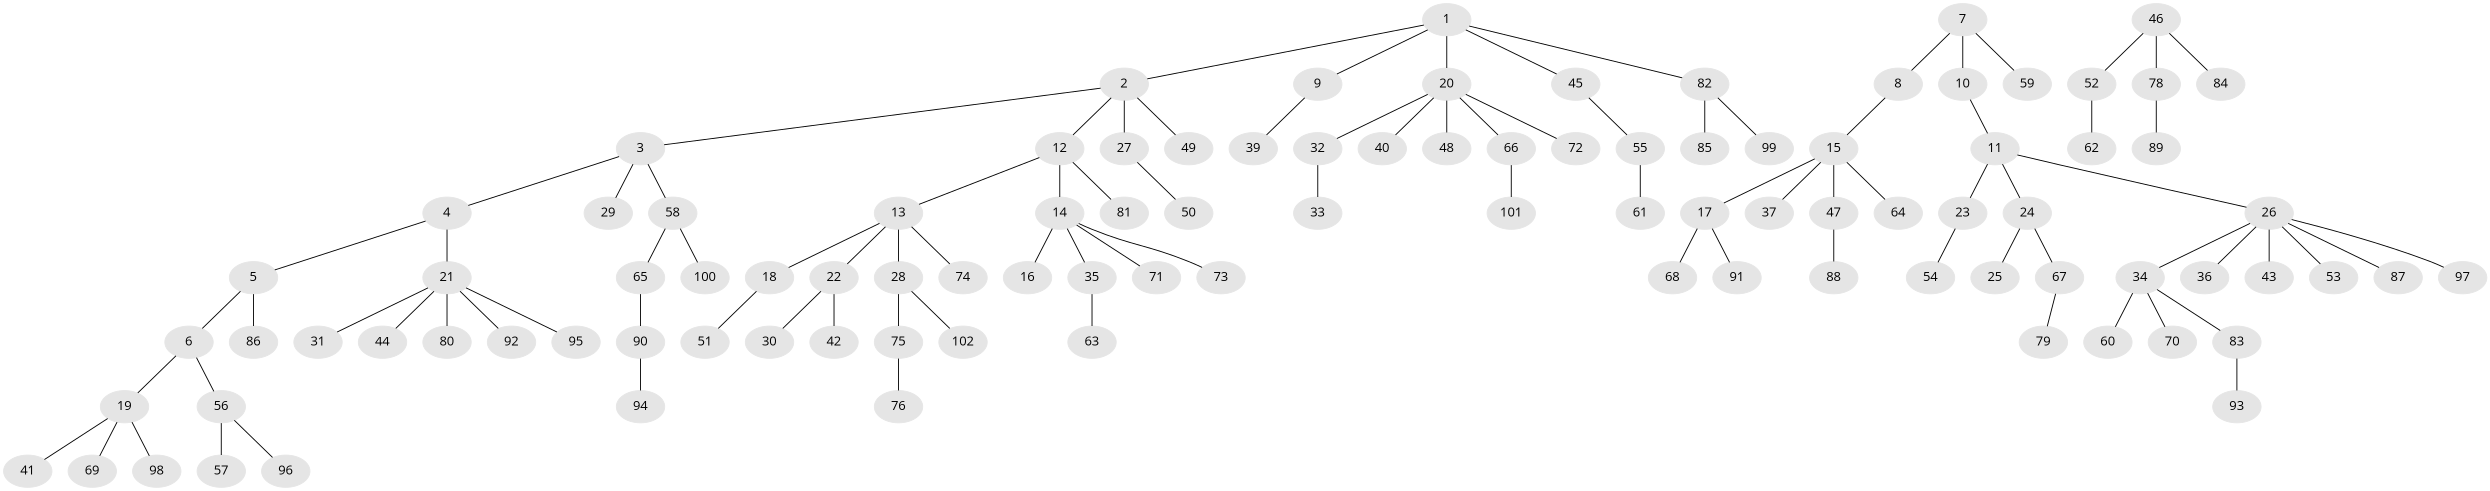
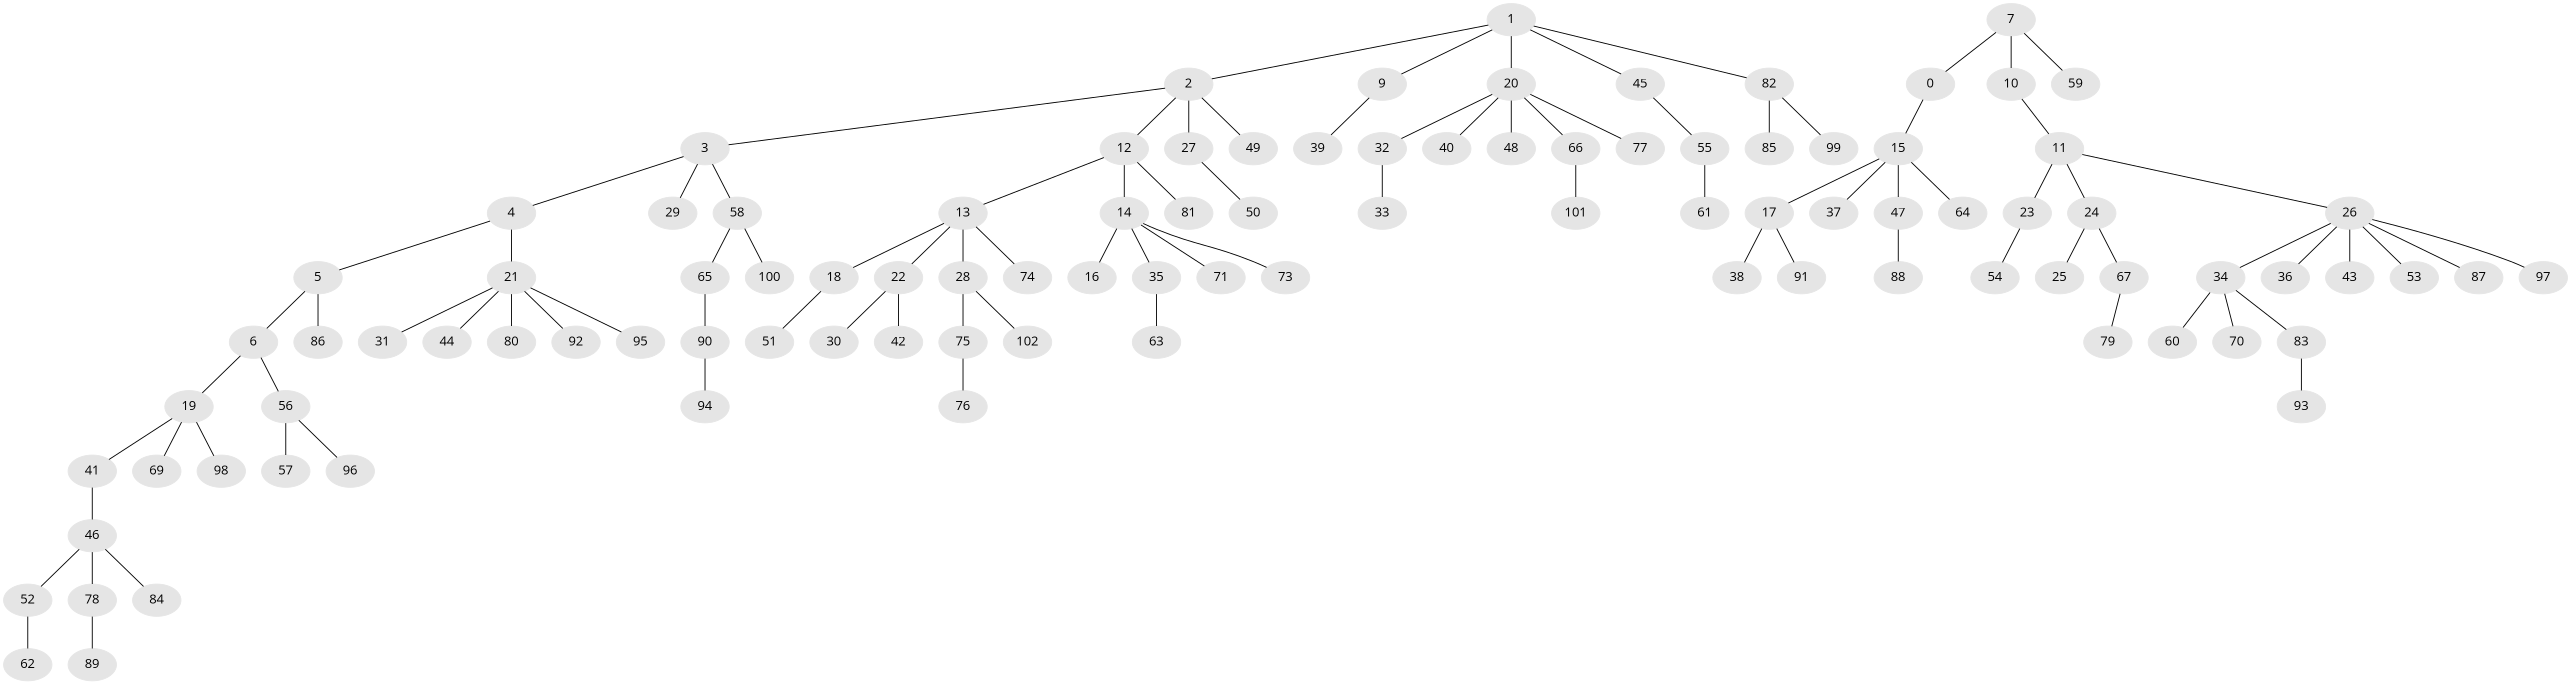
(1898, 84) -> (1931, 84)
(1576, 149) -> (1640, 149)
(1673, 278) -> (1737, 278)
none -> (92, 504)
